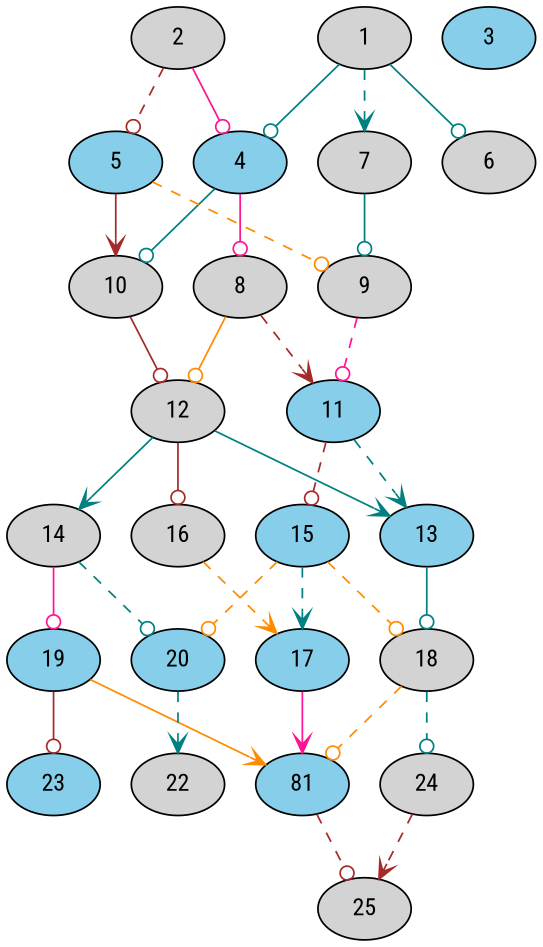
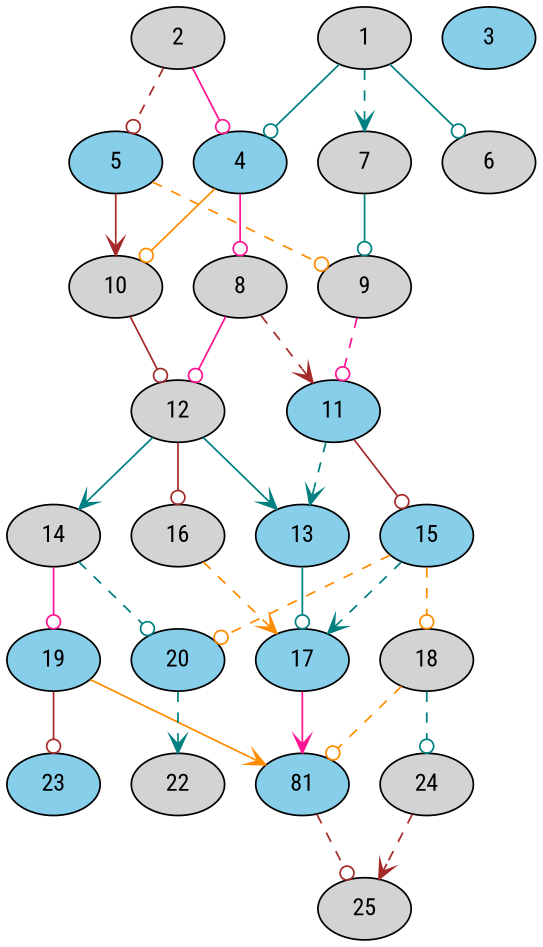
(183, 219) -> (183, 219)
(212, 343) -> (212, 343)
(320, 467) -> (376, 468)
(427, 591) -> (302, 586)
